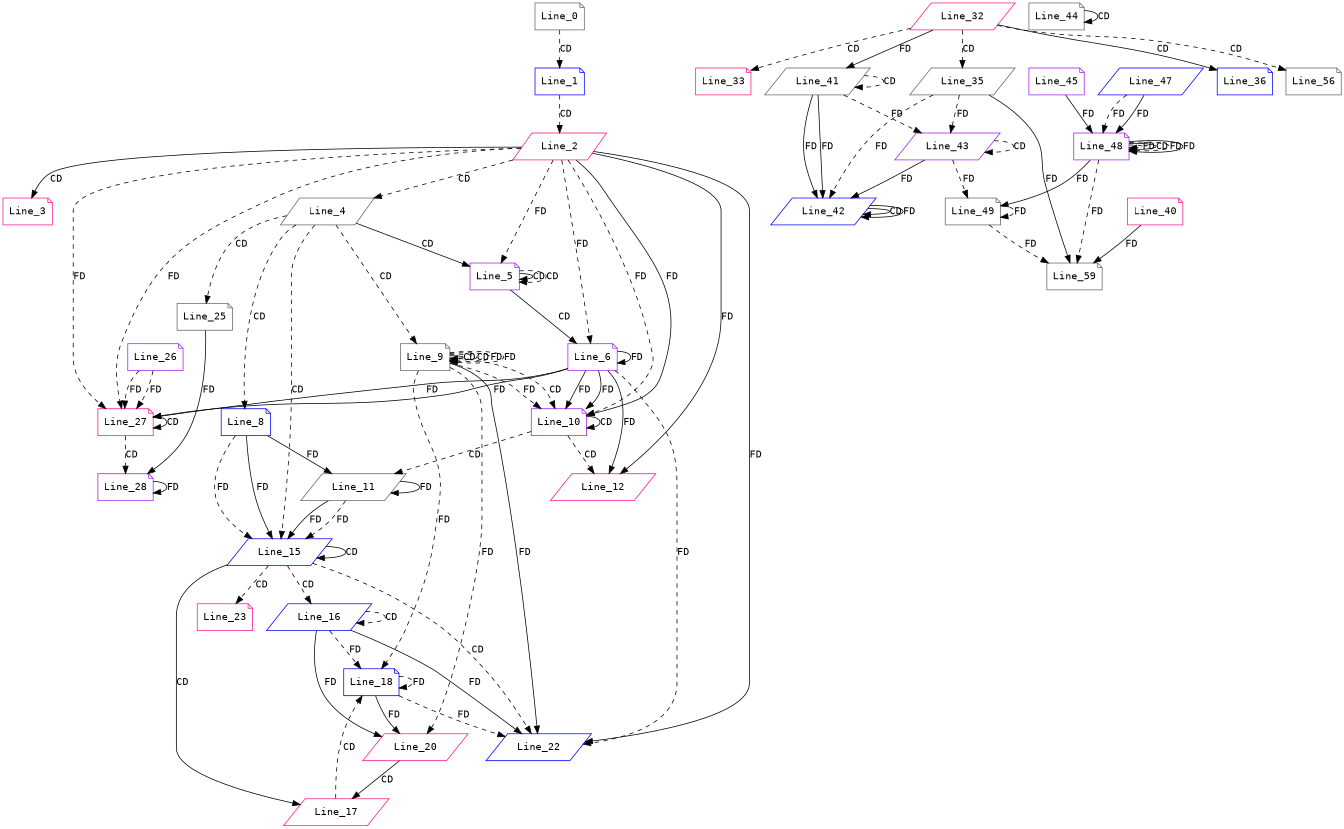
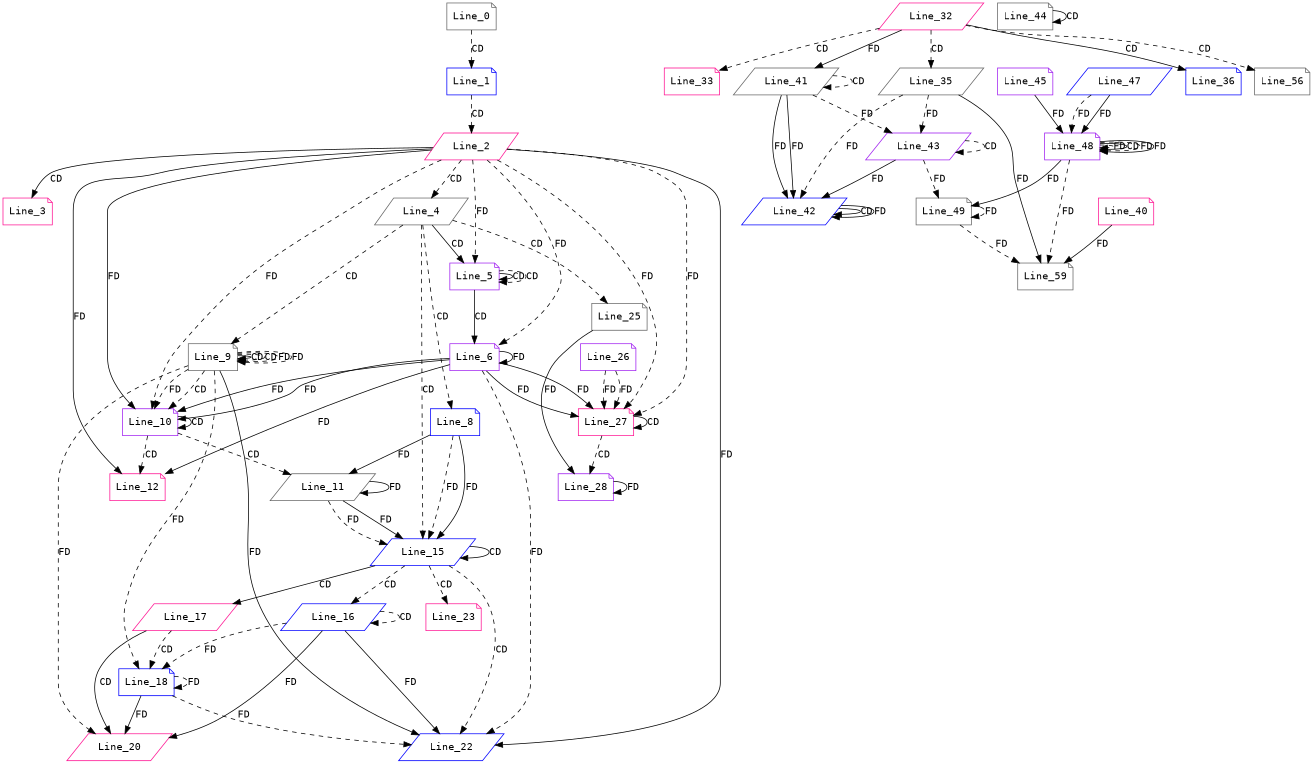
(603, 487) -> (137, 487)
(379, 777) -> (99, 669)
